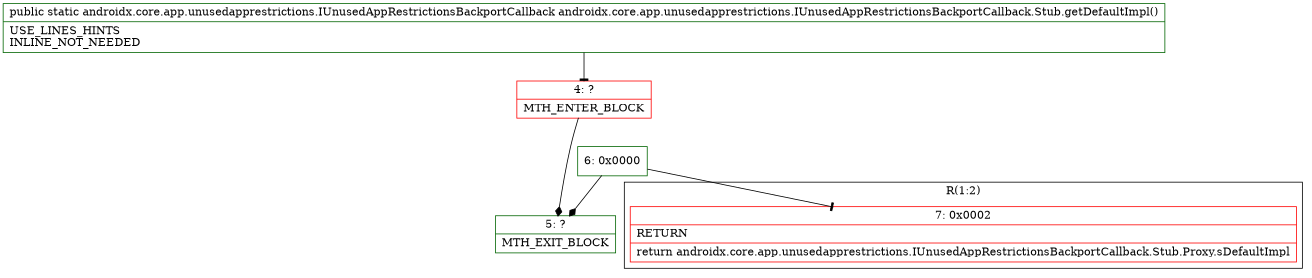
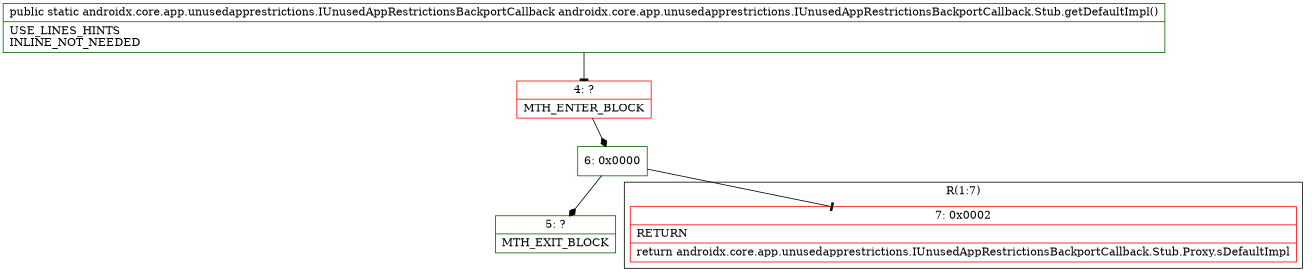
(567, 162) -> (597, 128)
(963, 191) -> (963, 191)
